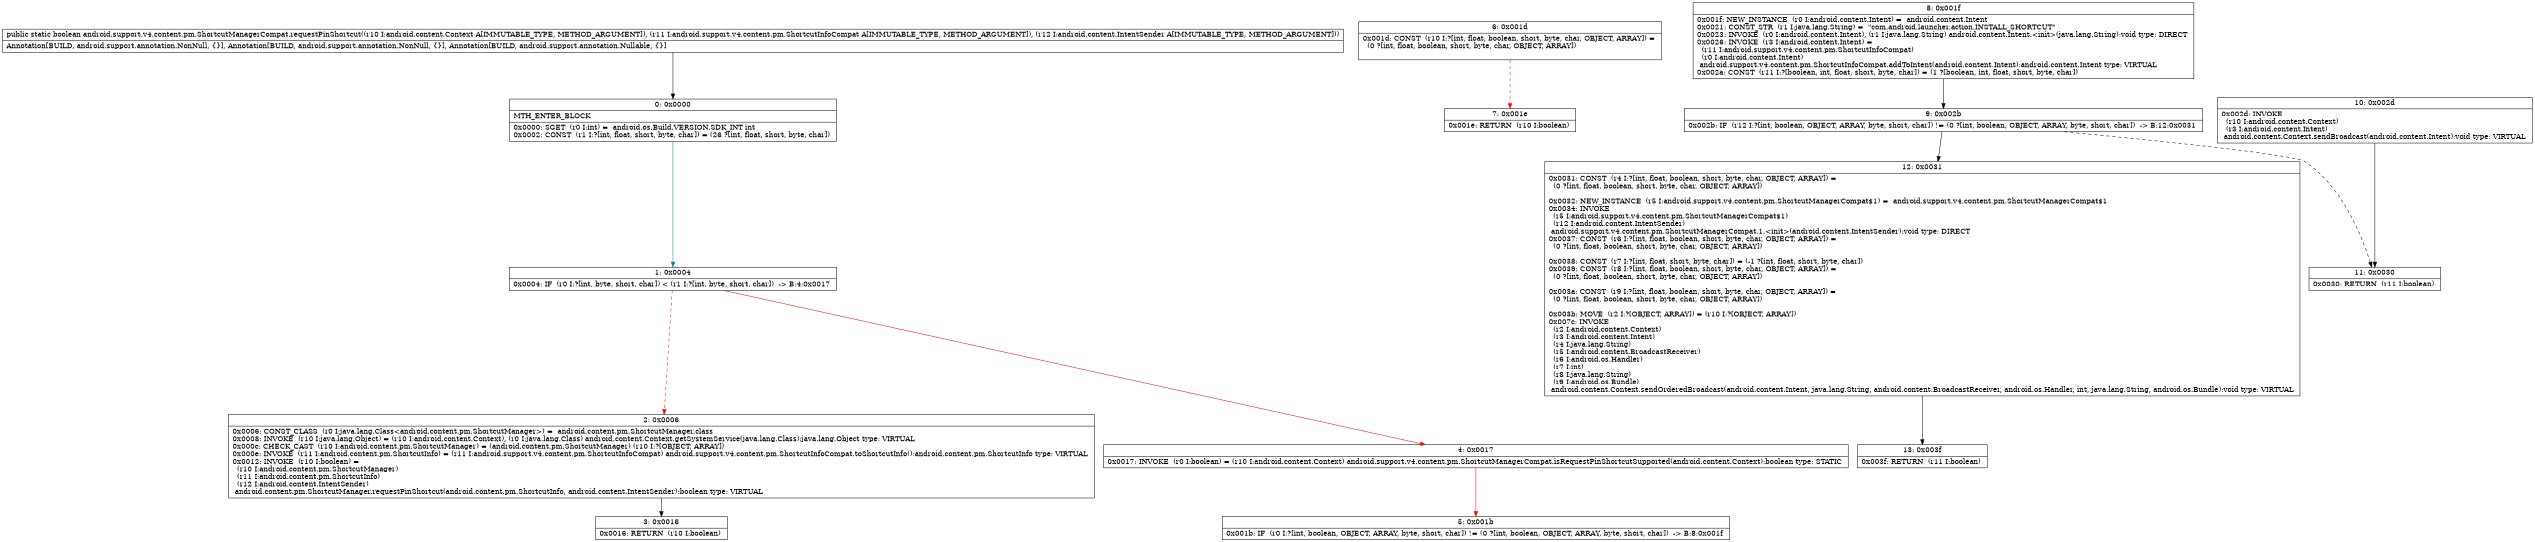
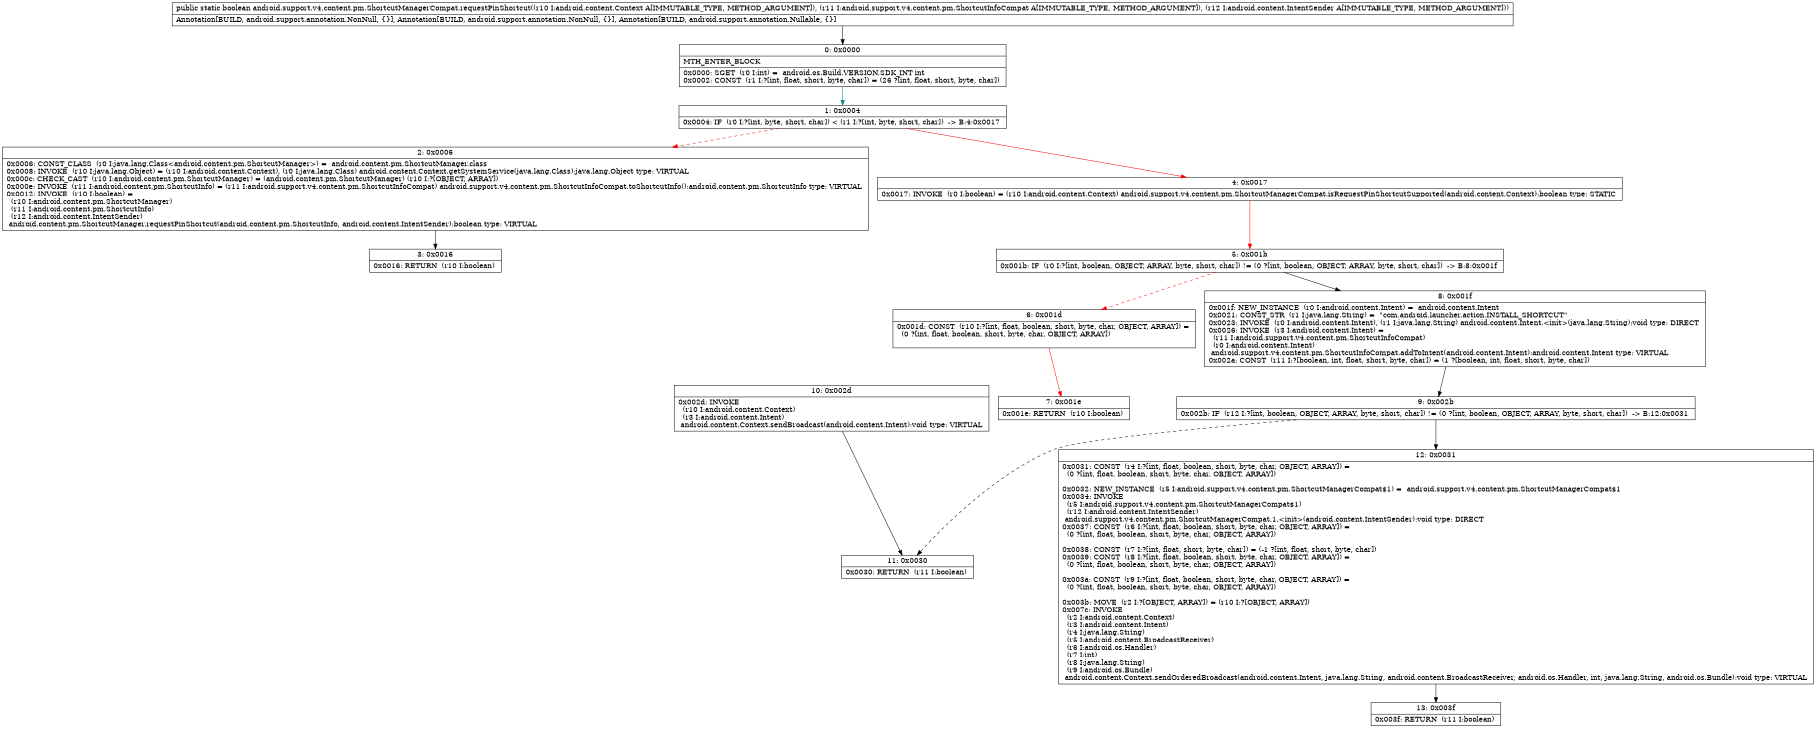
(1510, 82) -> (1054, 370)
none -> (1310, 281)
none -> (1161, 290)
